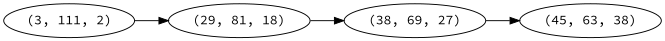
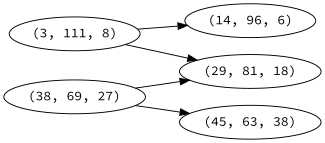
(69, 21) -> (75, 34)
none -> (250, 21)
(322, 21) -> (158, 85)
